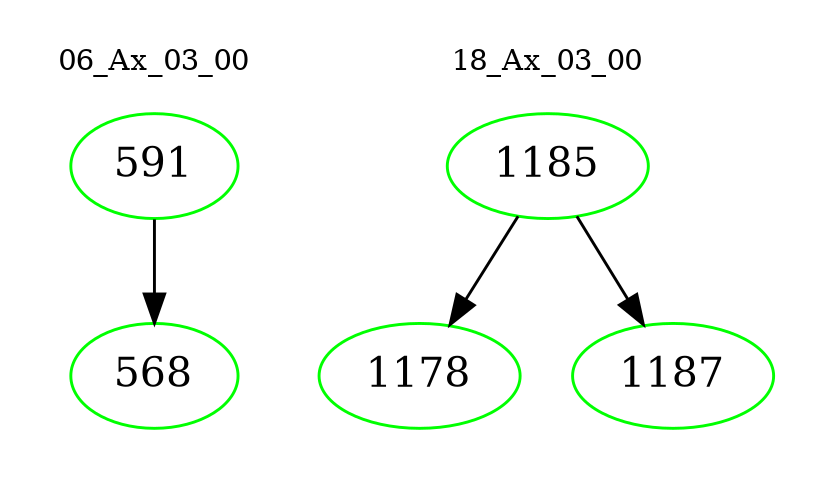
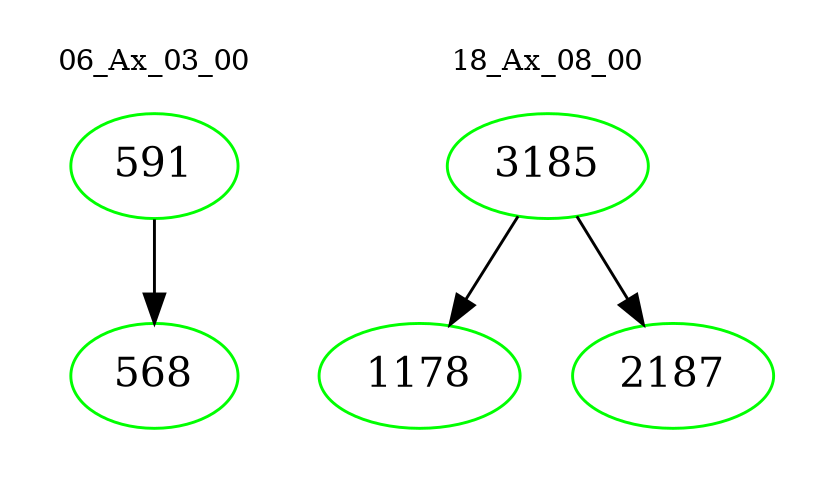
(548, 63) -> (548, 63)
(548, 166) -> (548, 166)
(673, 376) -> (673, 376)
